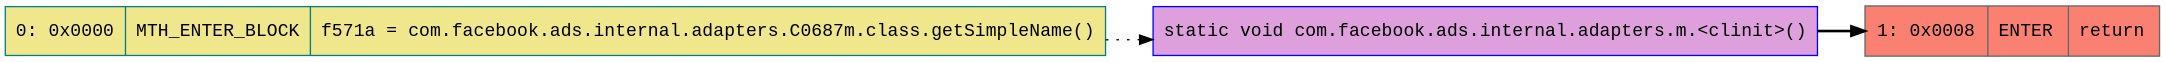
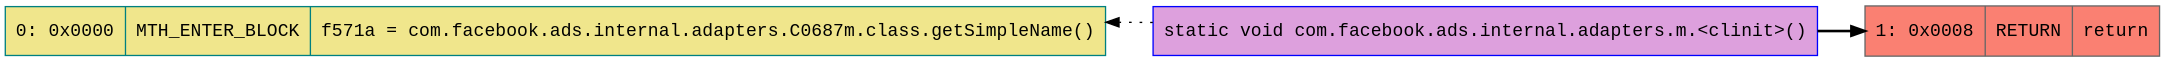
(2026, 30) -> (2029, 30)
(1123, 40) -> (1136, 22)
